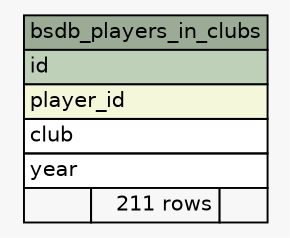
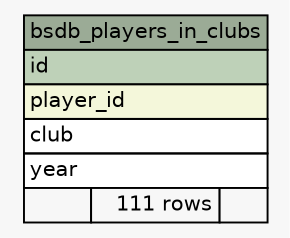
(165, 204) -> (165, 204)
